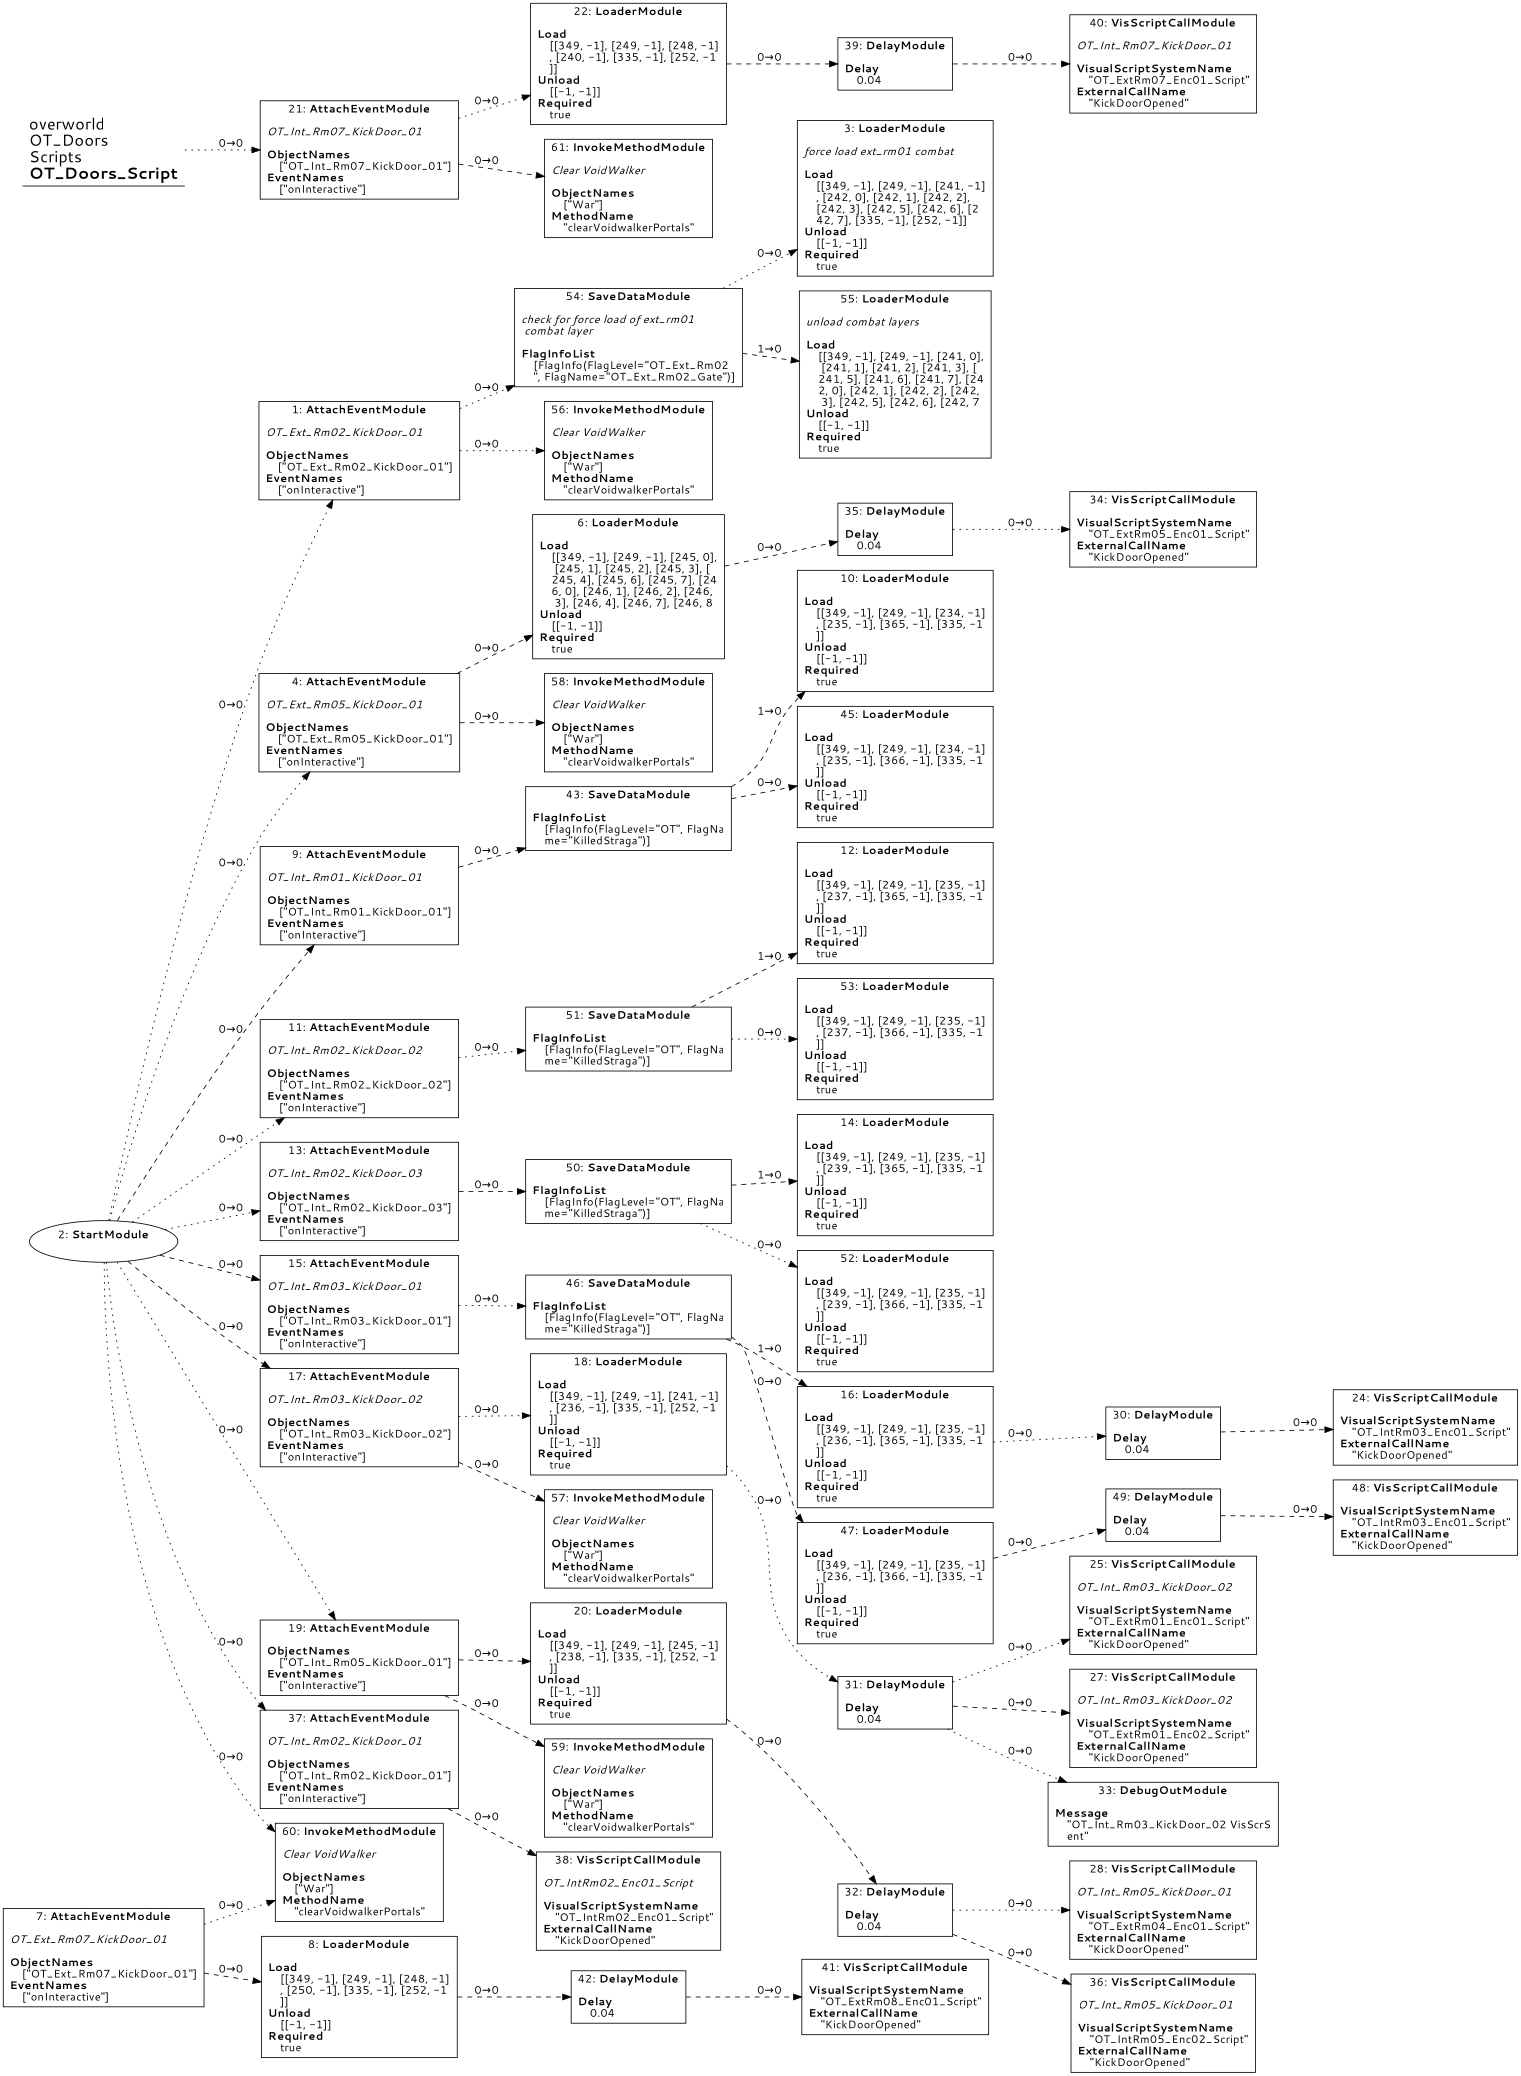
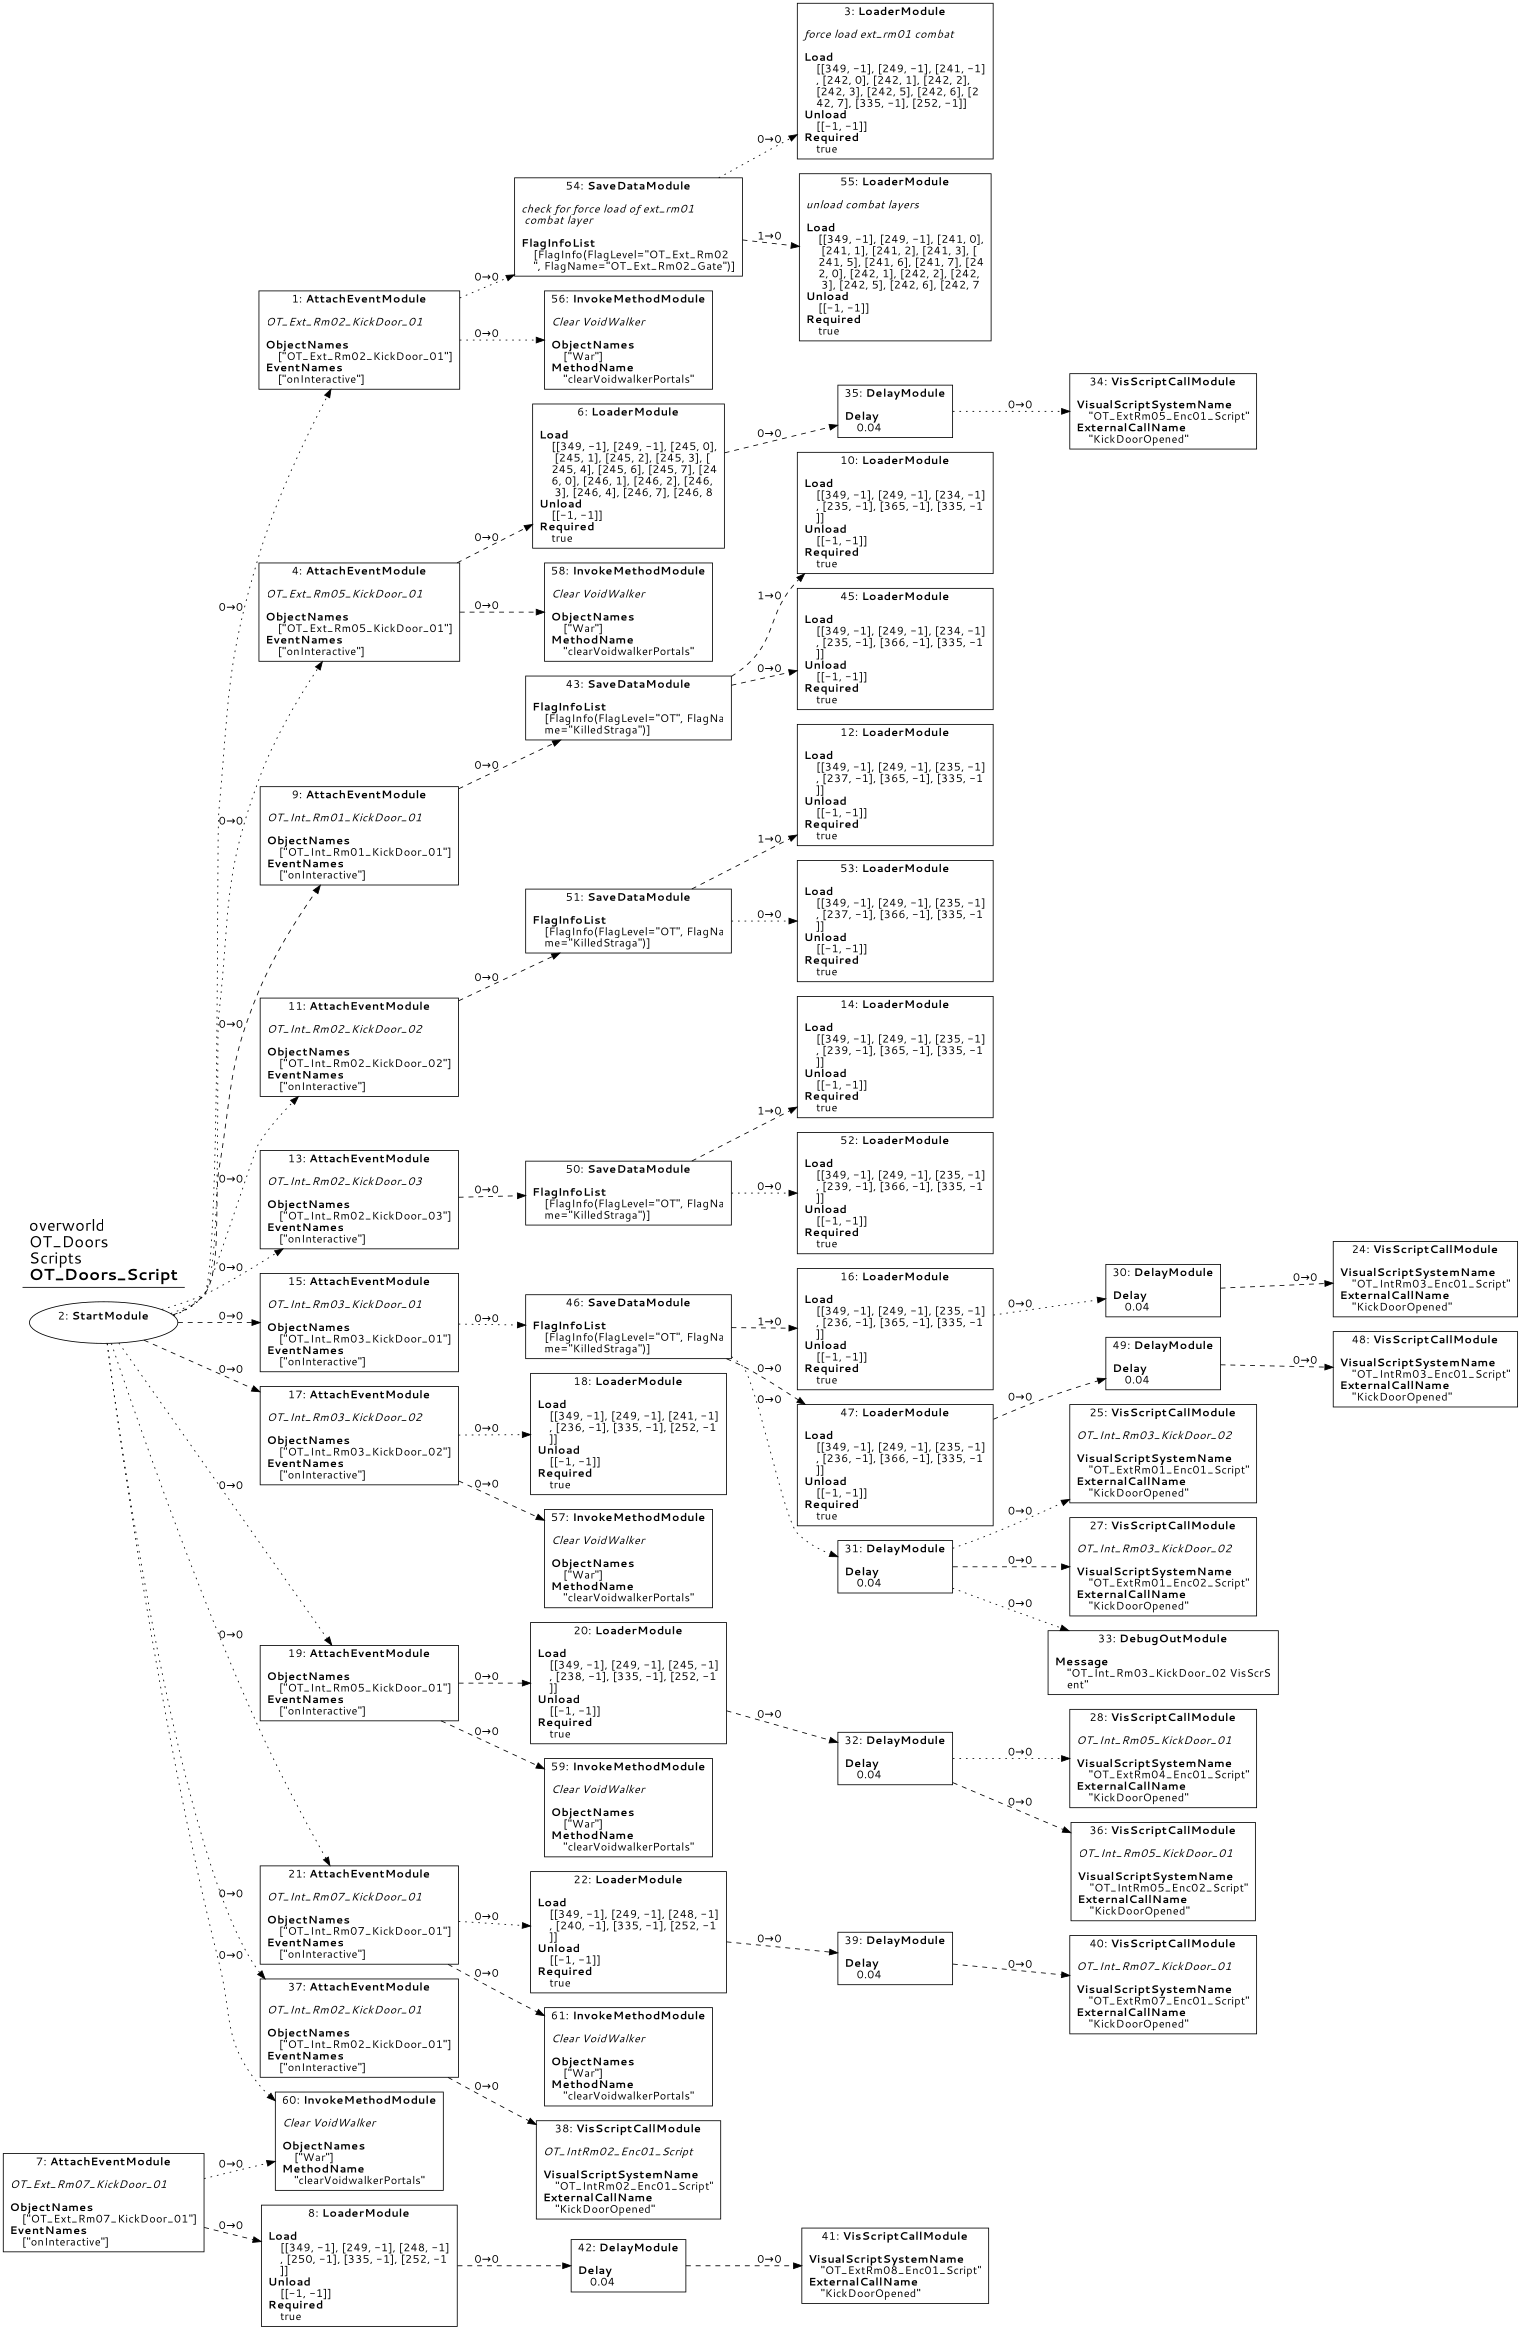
(218, 150) -> (207, 1606)
(488, 1054) -> (505, 979)
(770, 1577) -> (773, 1461)
